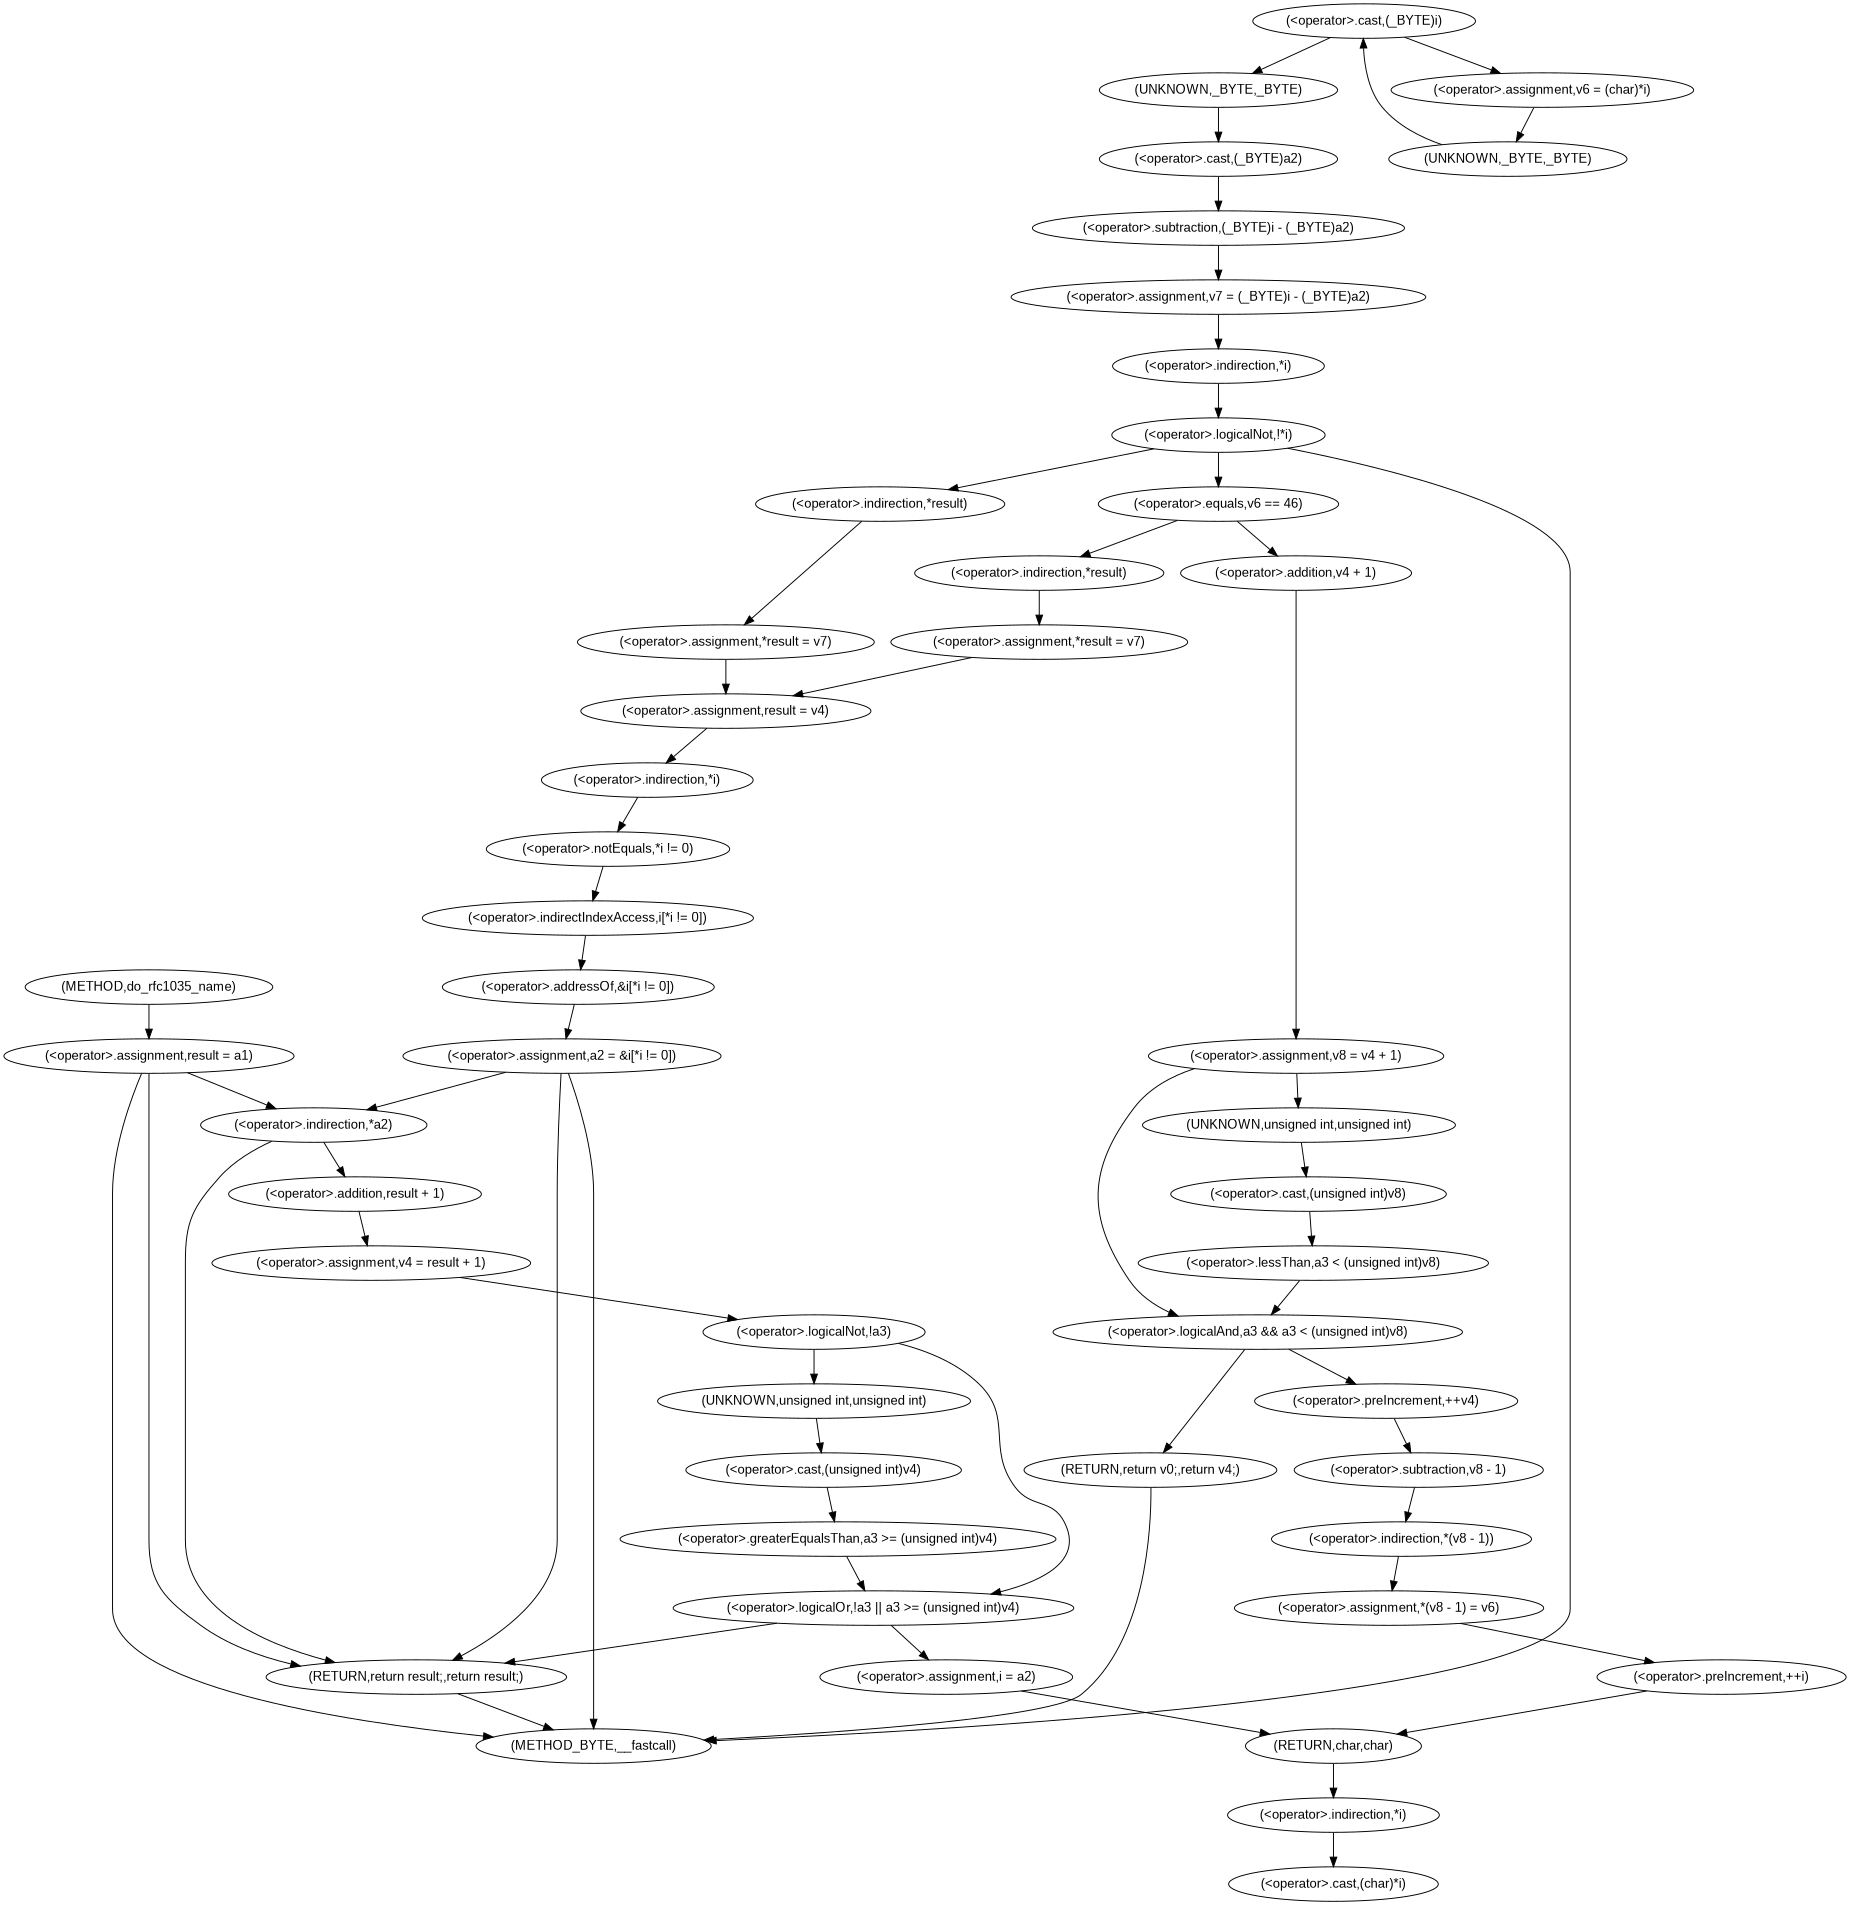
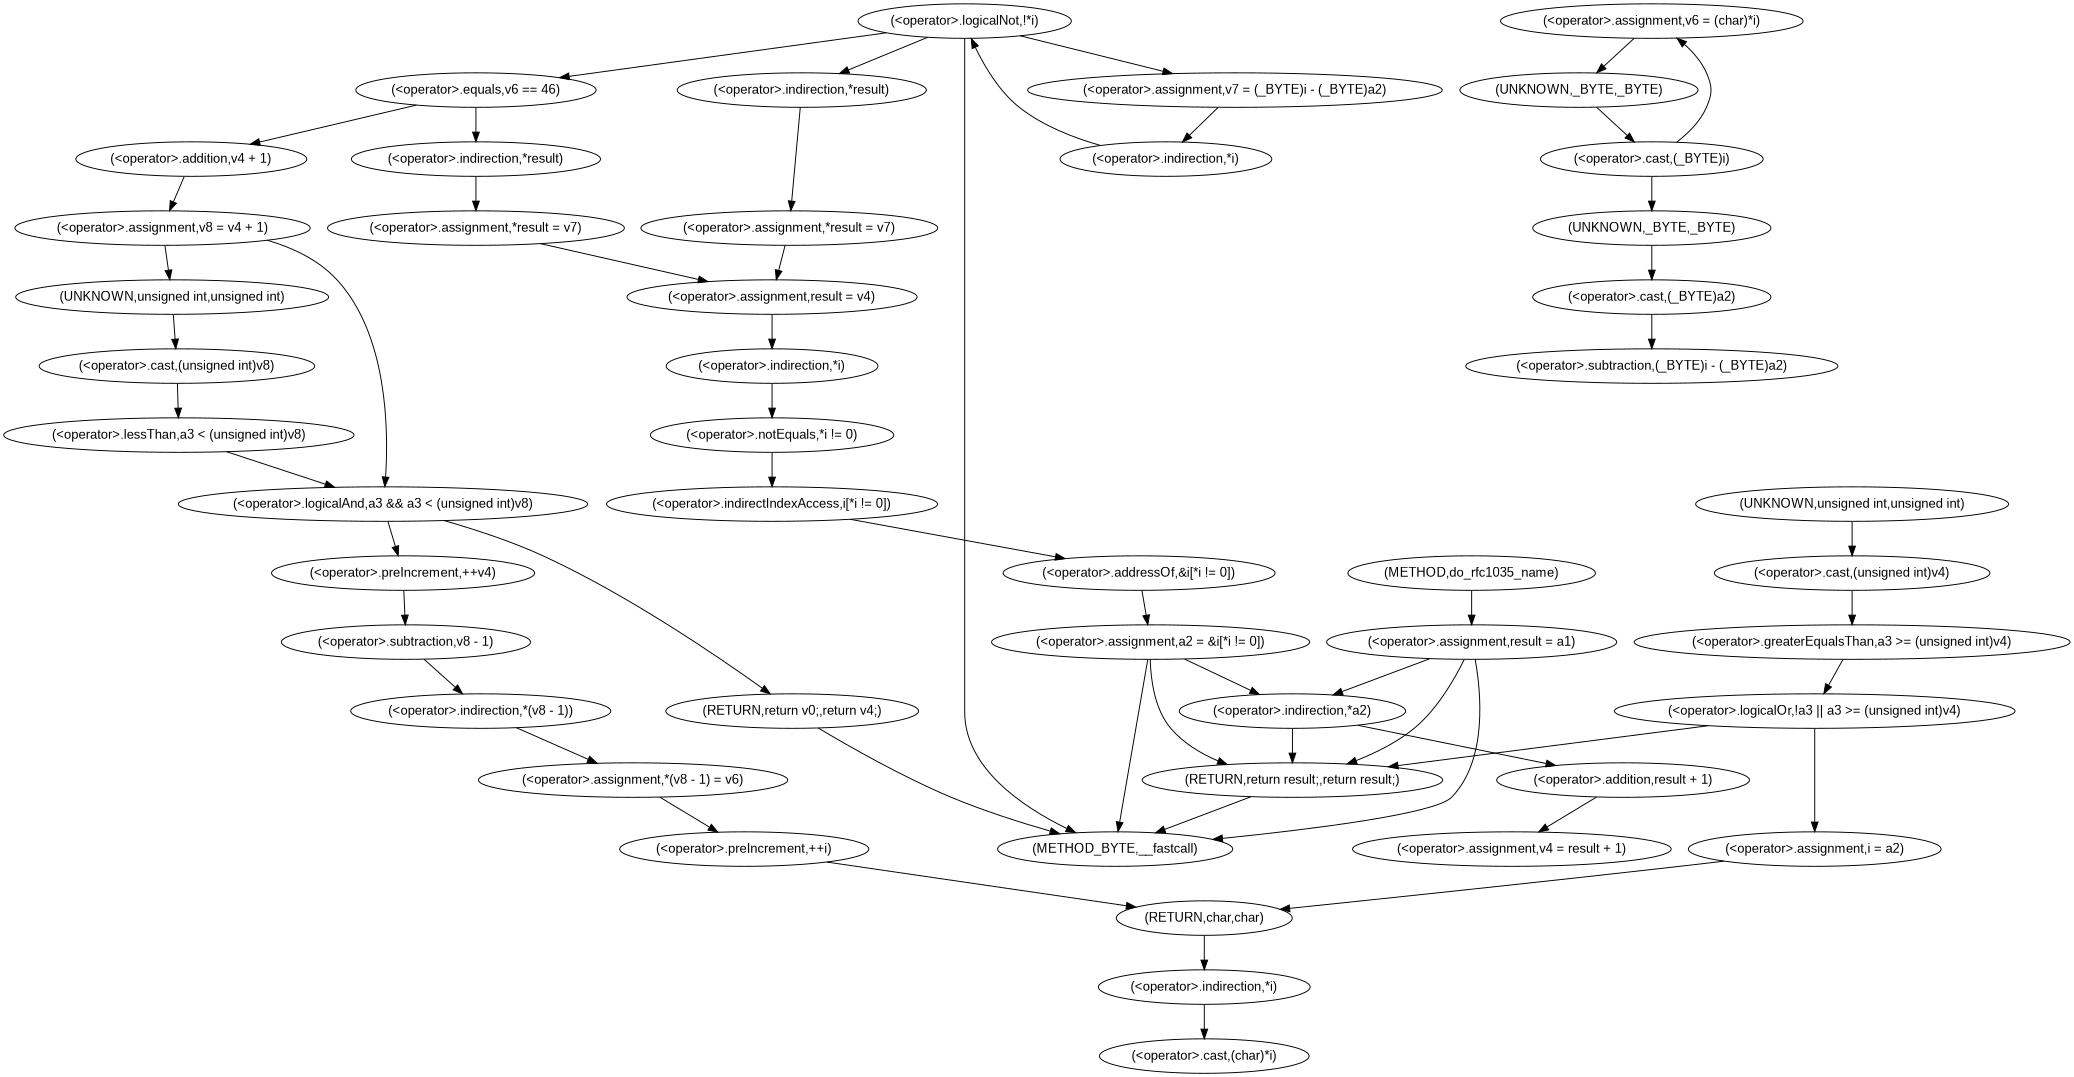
(1218, 258) -> (1092, 54)
(814, 1332) -> none
